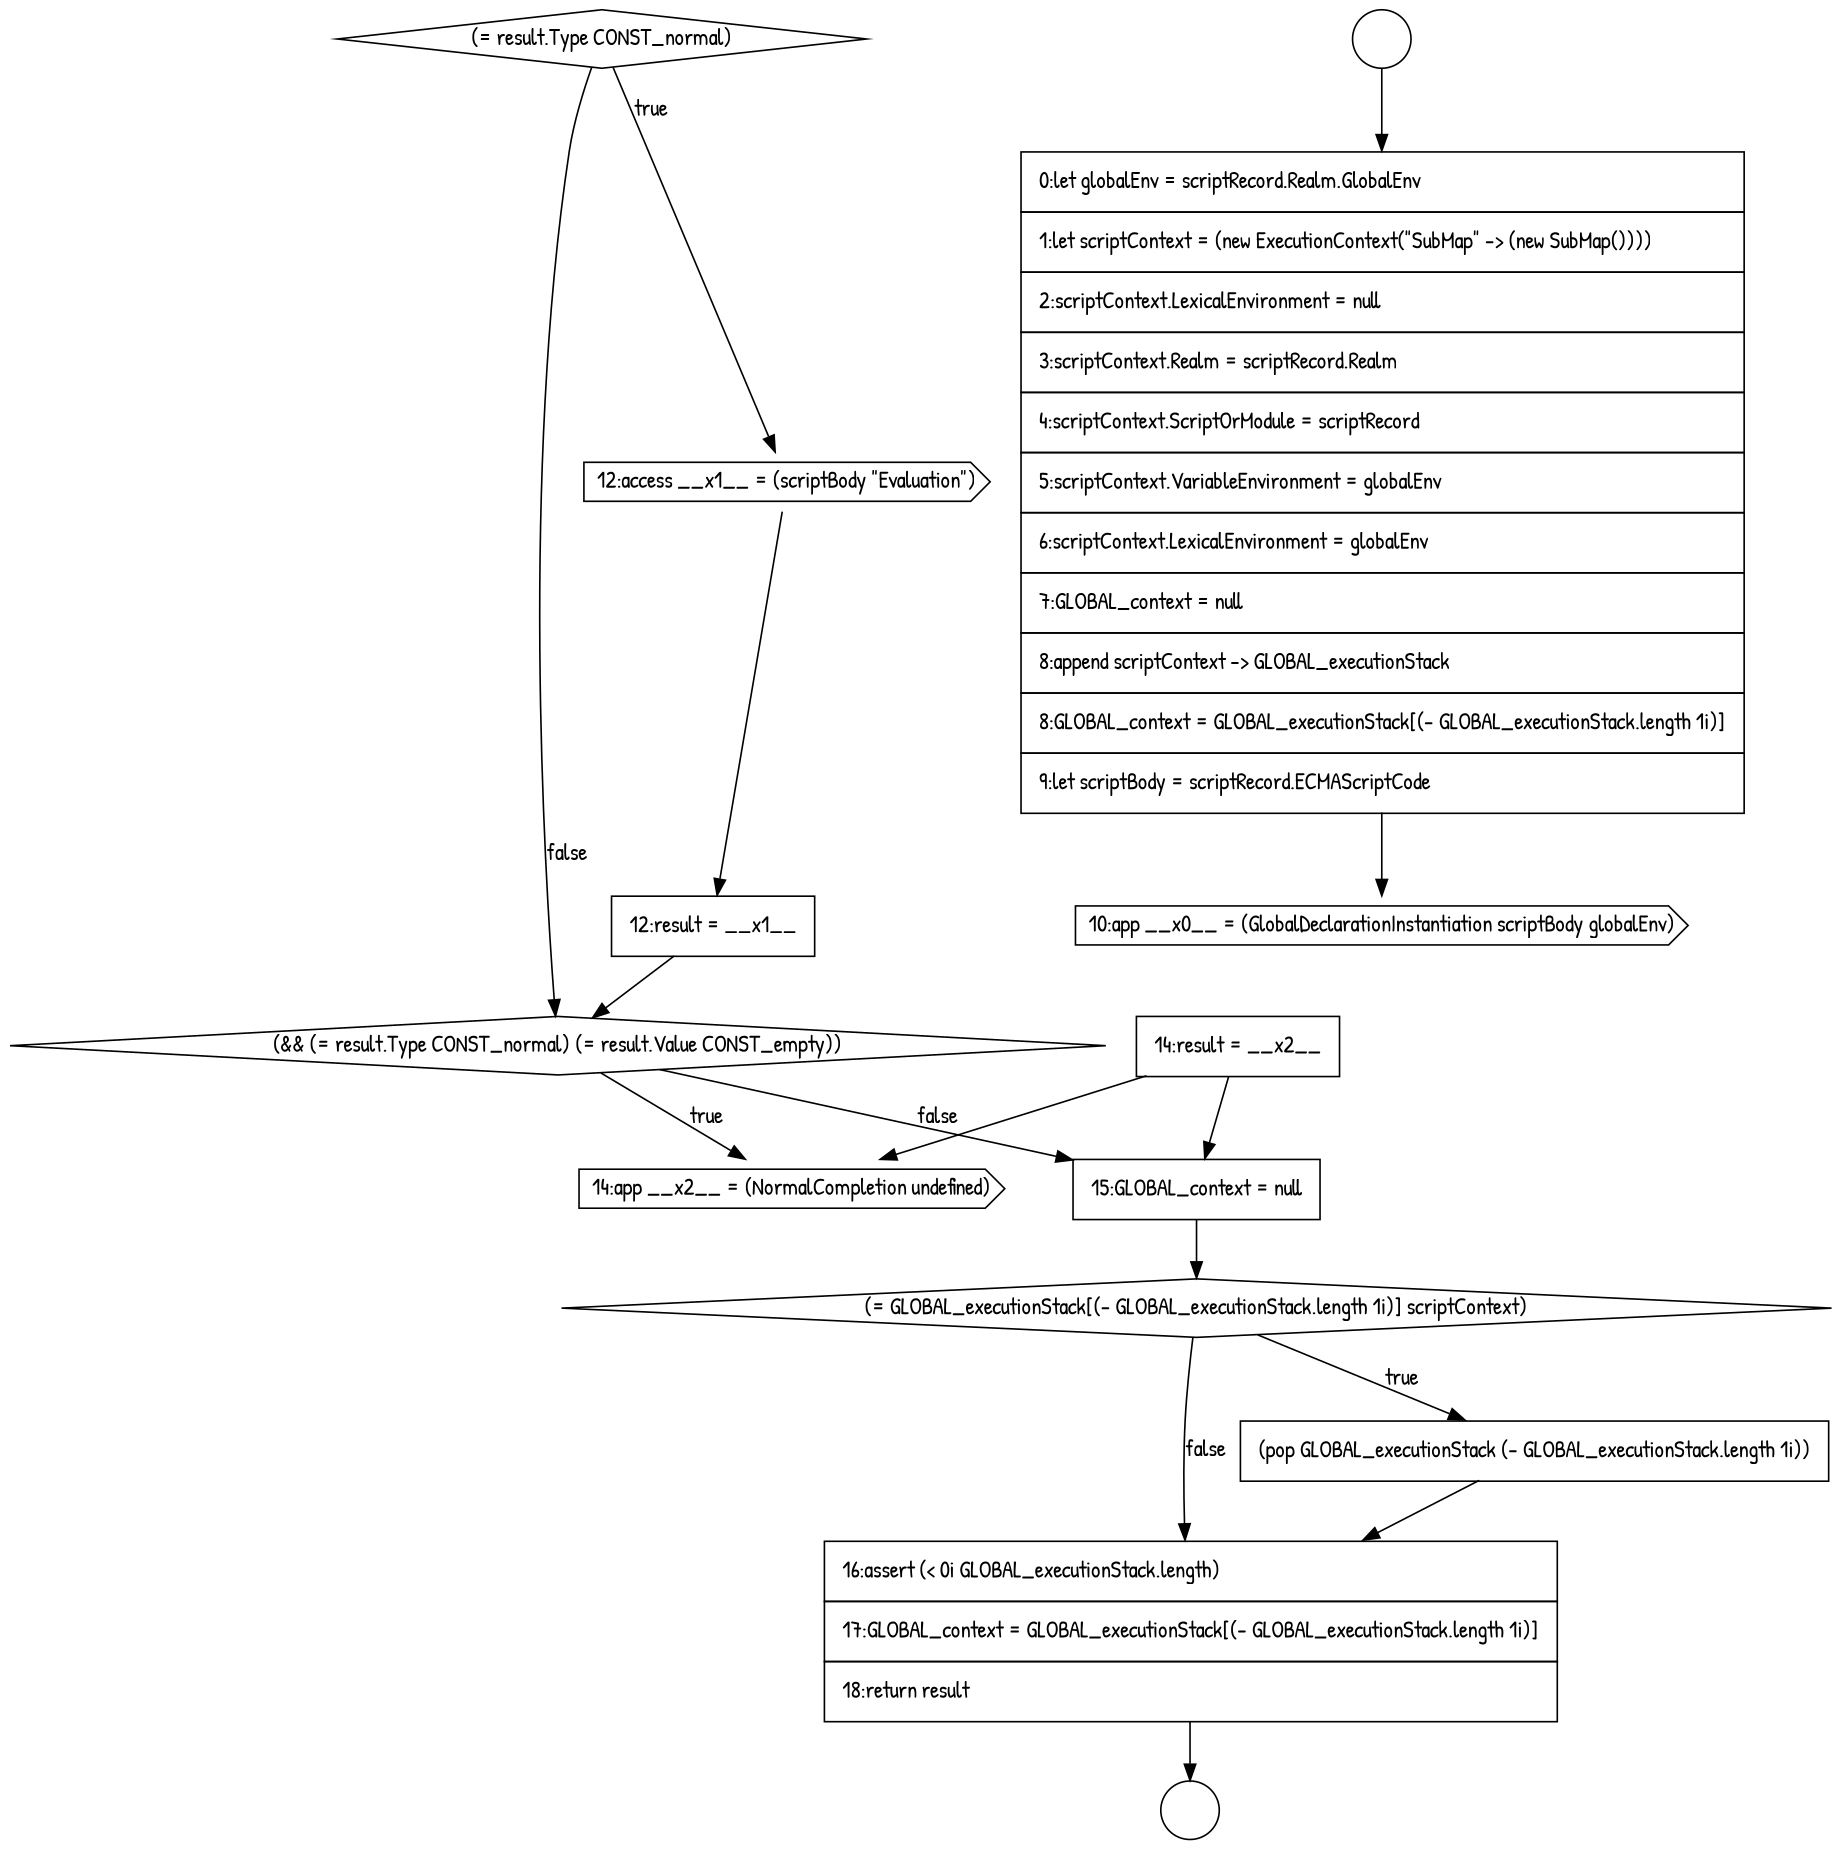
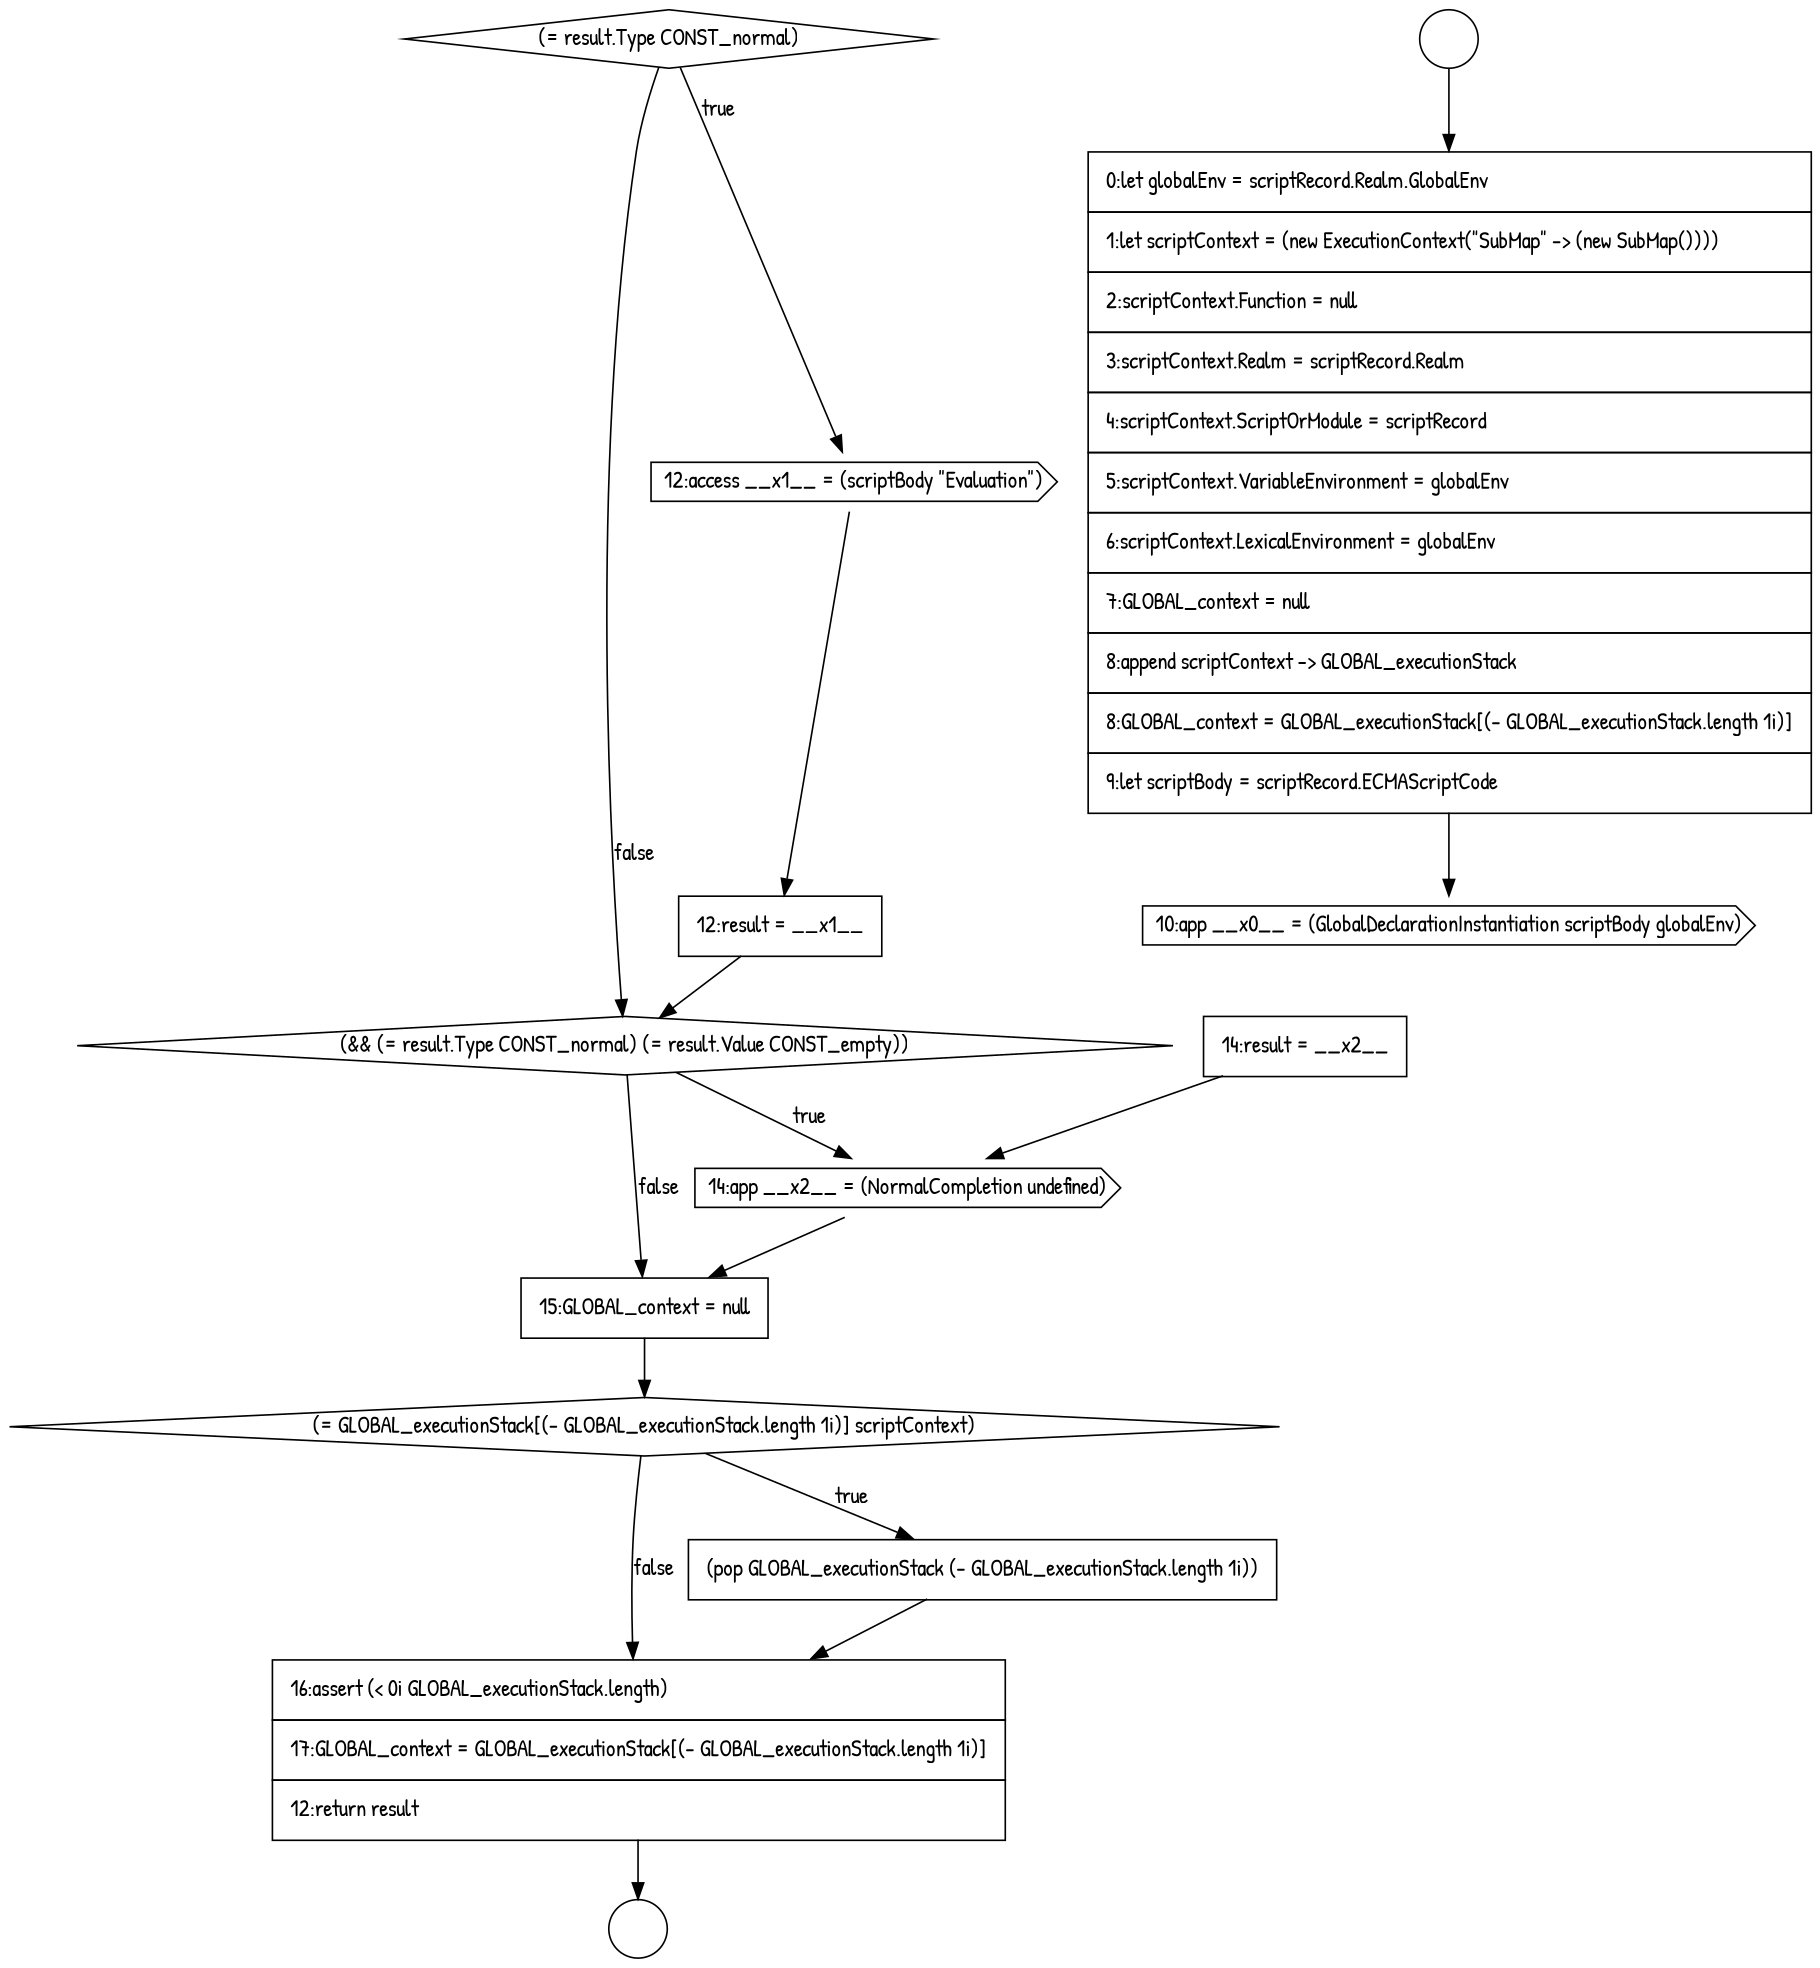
(1210, 301) -> (1232, 301)
(1219, 1110) -> (785, 1244)
(906, 1691) -> (354, 1809)
